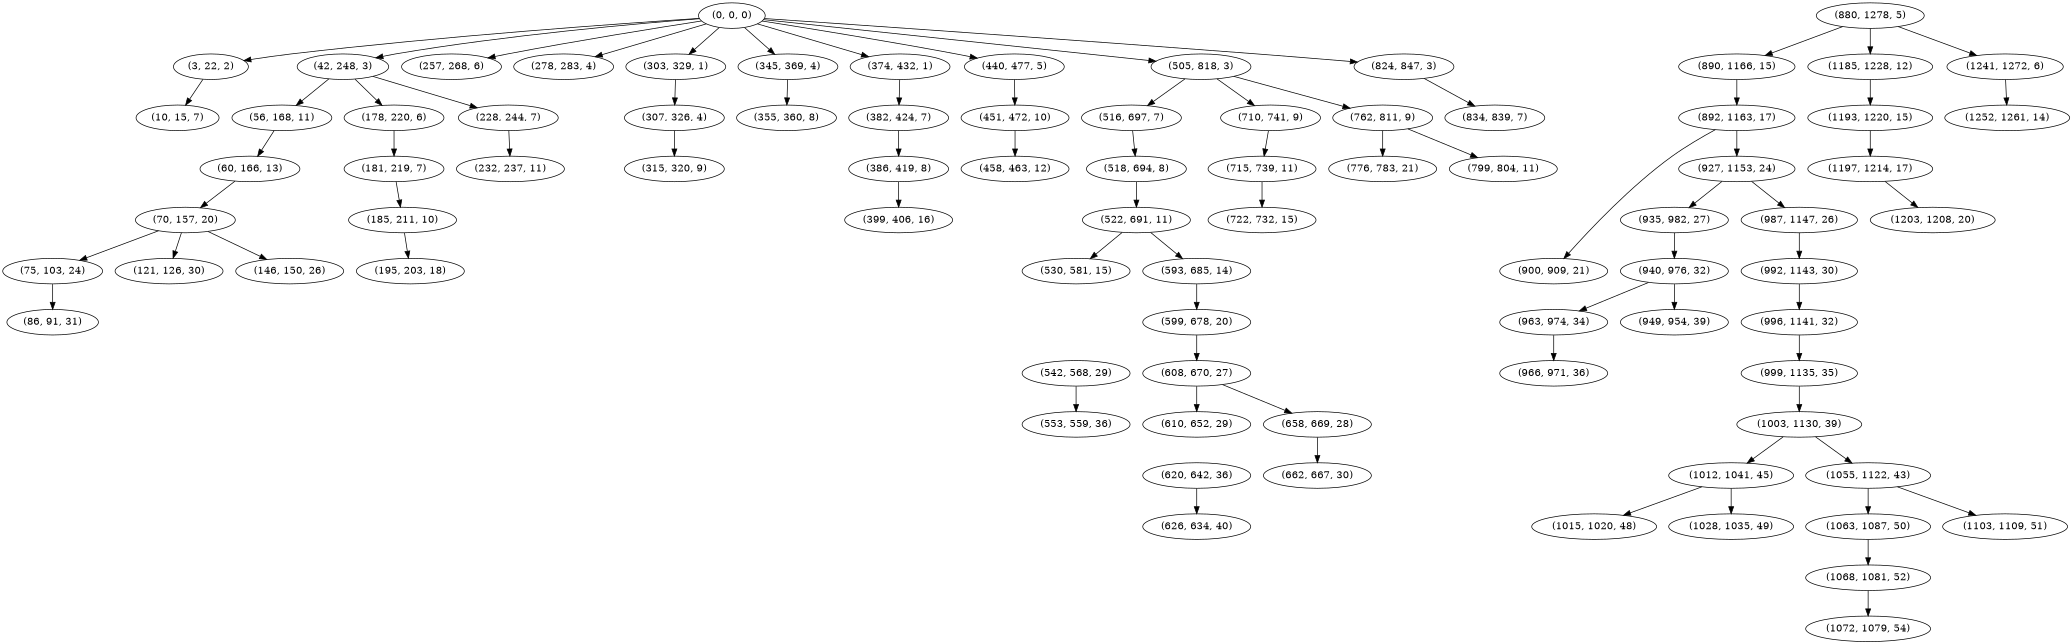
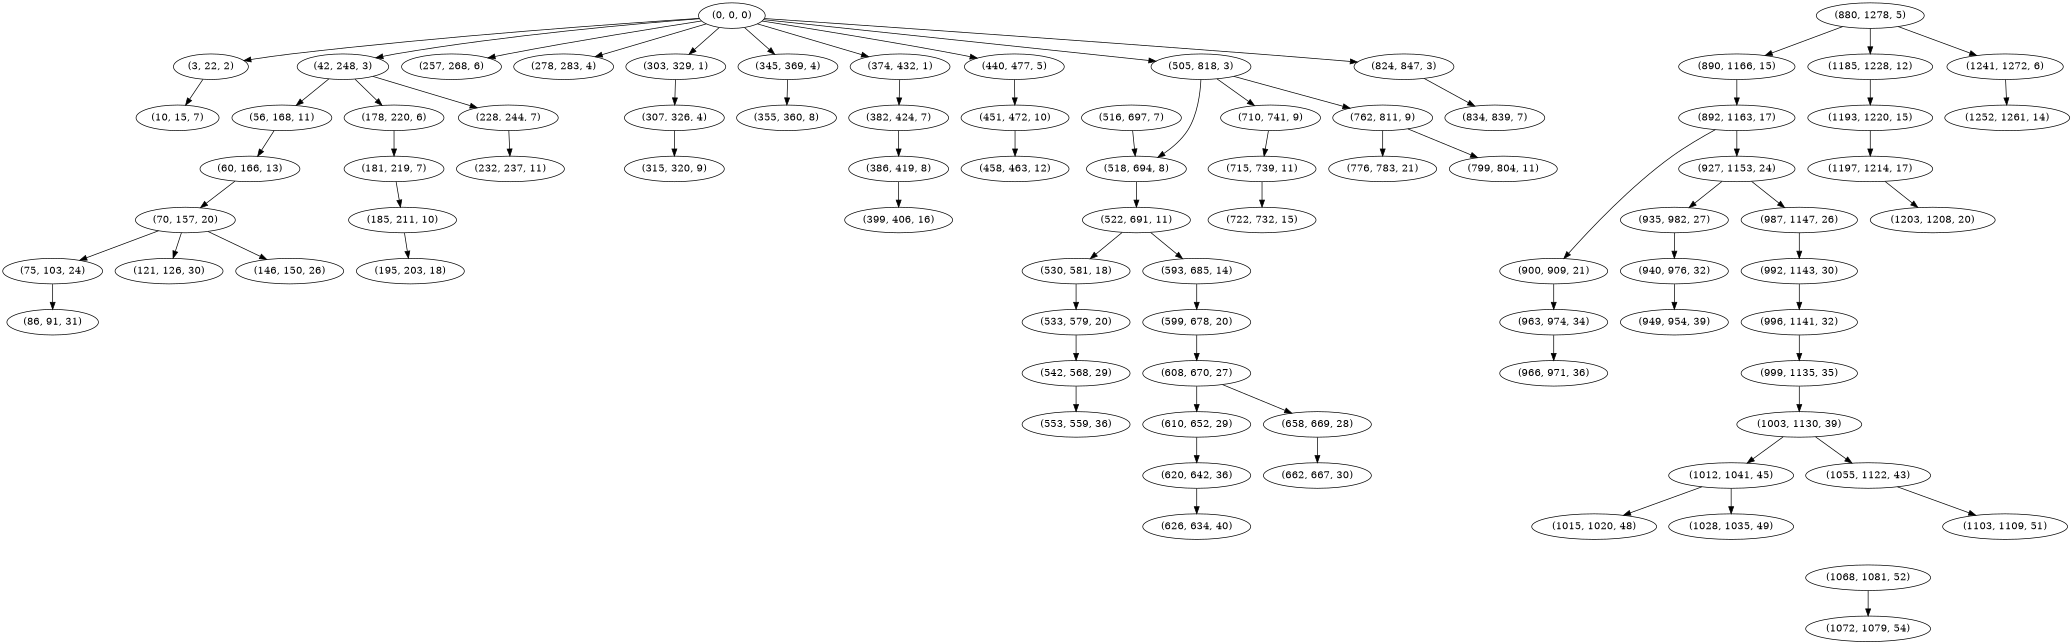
(1169, 90) -> (1192, 122)
(1076, 271) -> (1076, 271)
(1617, 295) -> (1554, 293)
none -> (1076, 322)
none -> (1197, 446)
(1868, 527) -> none
